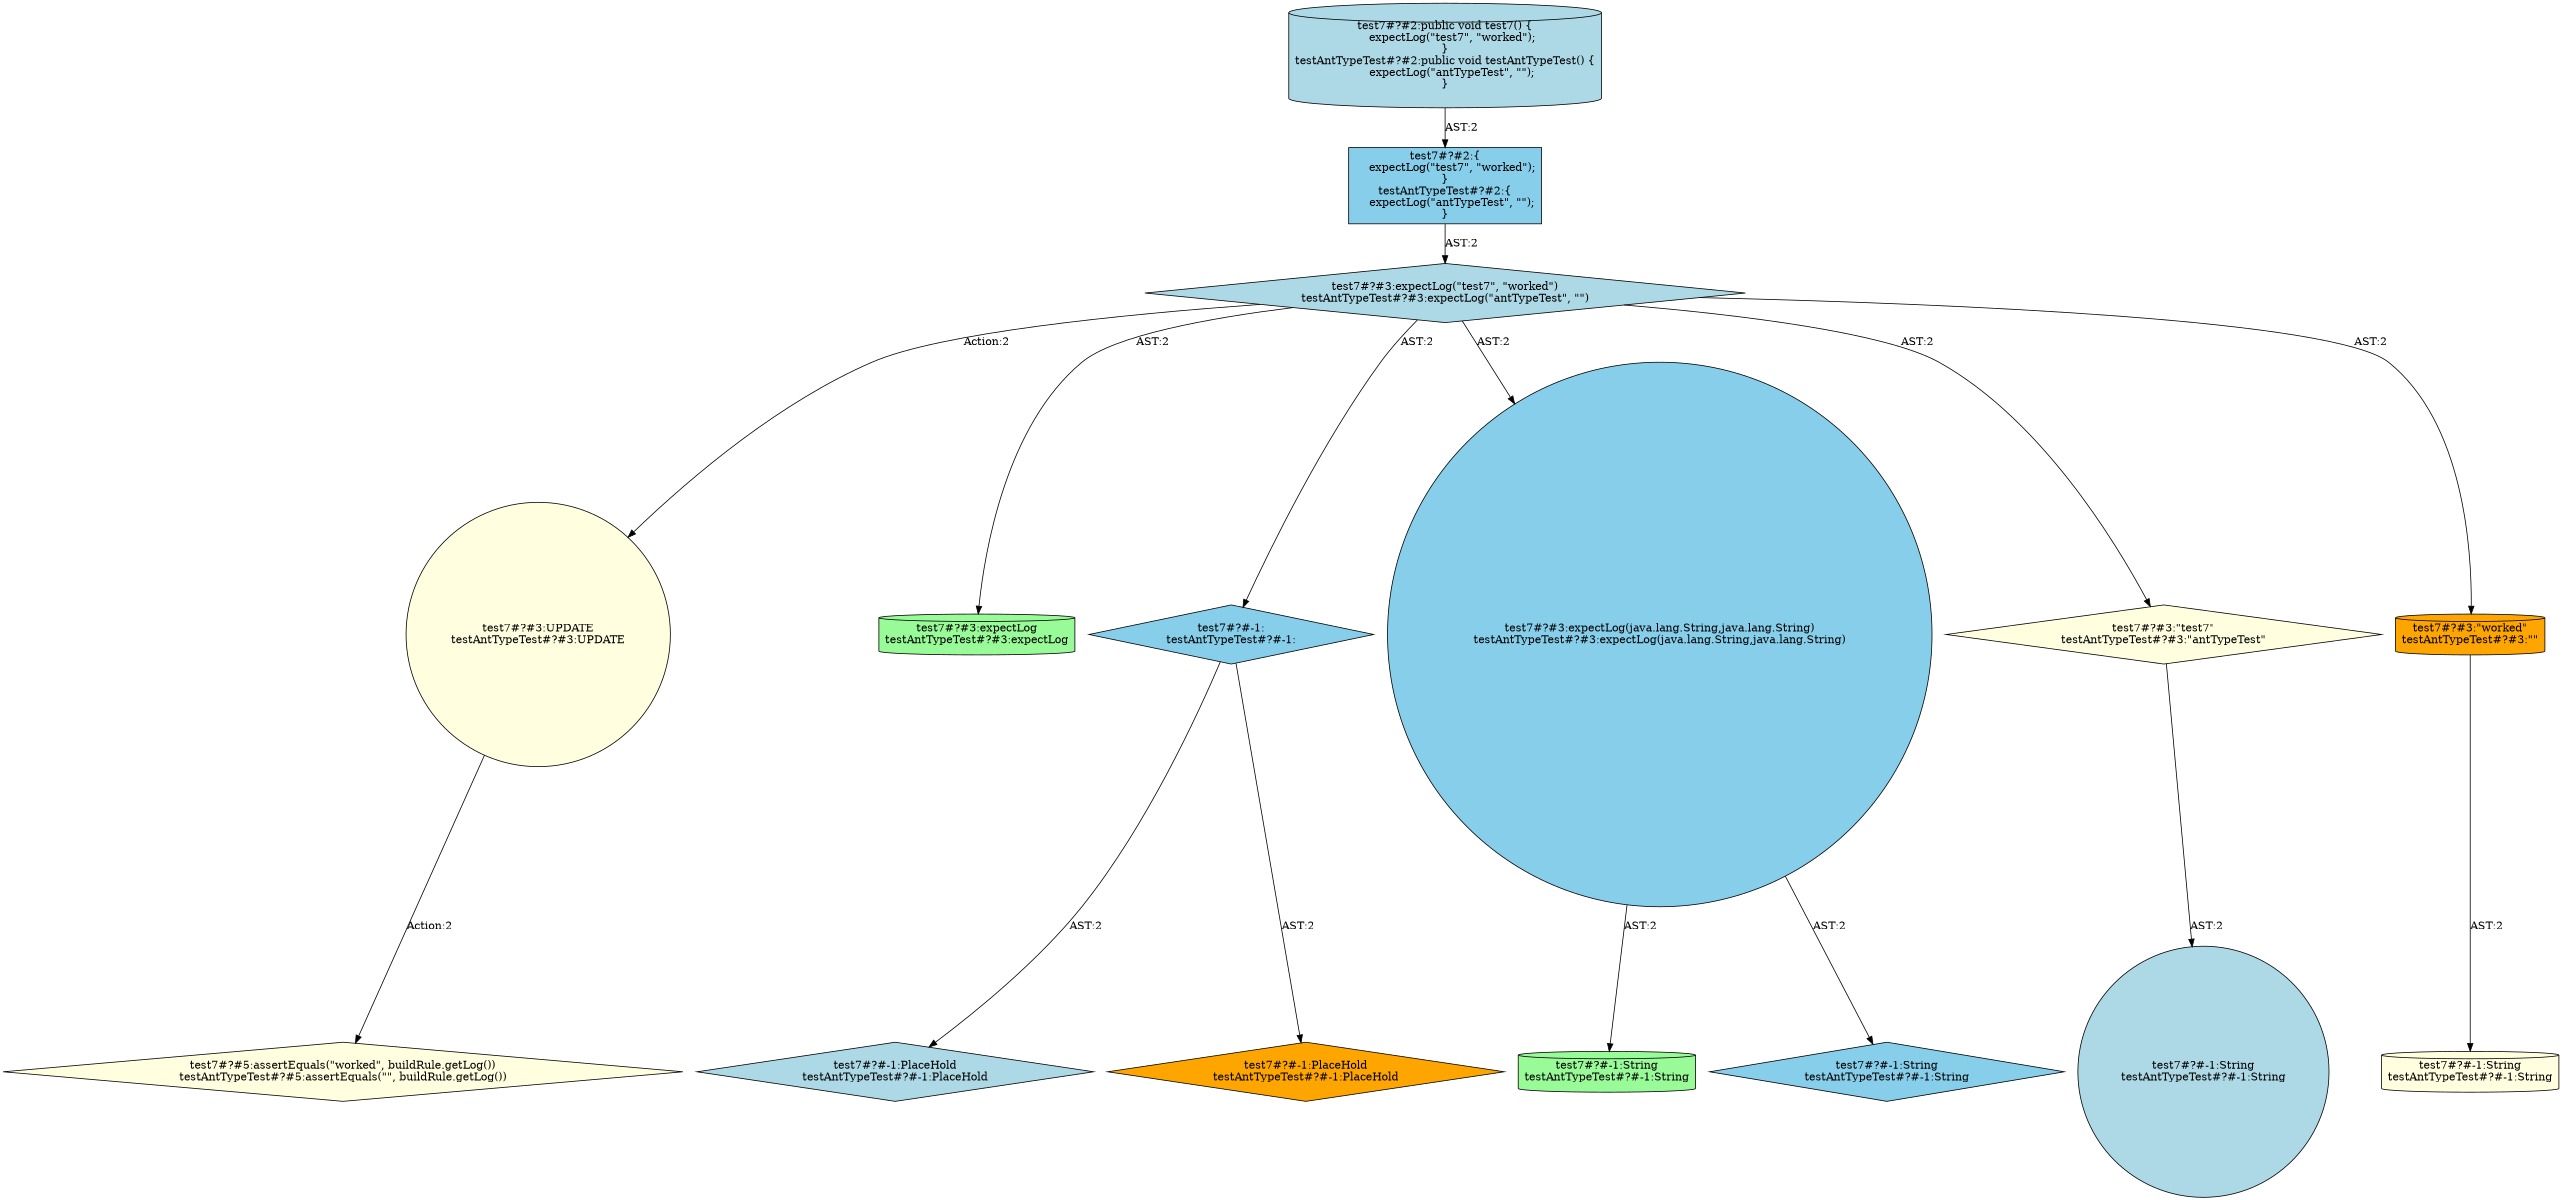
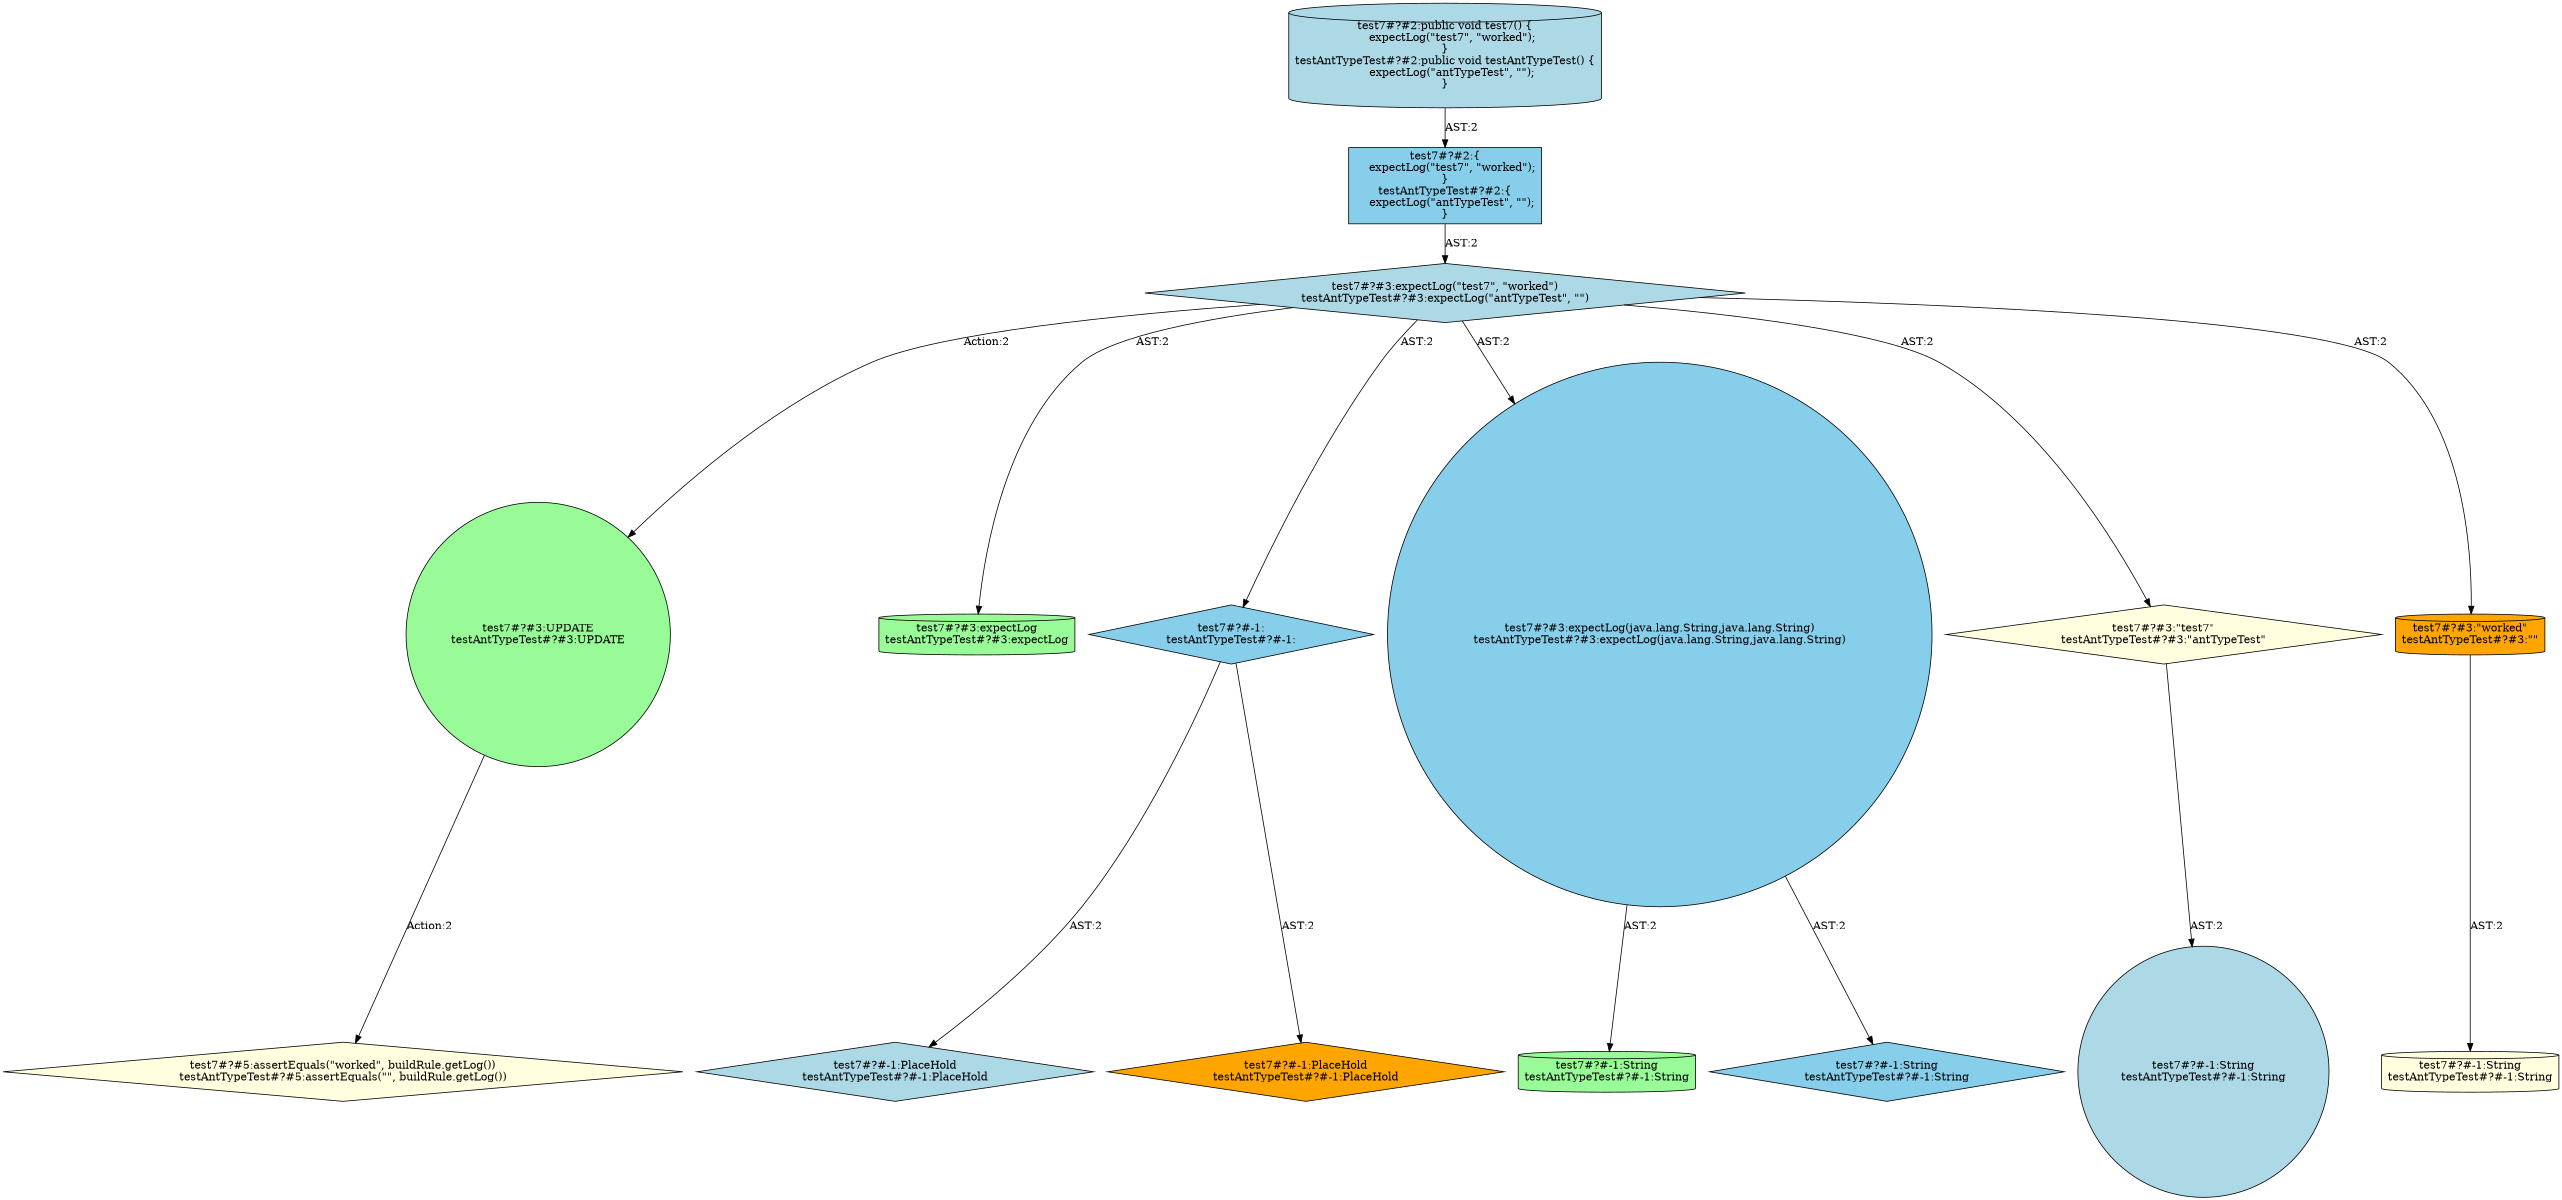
(538, 634) -> (538, 634)
